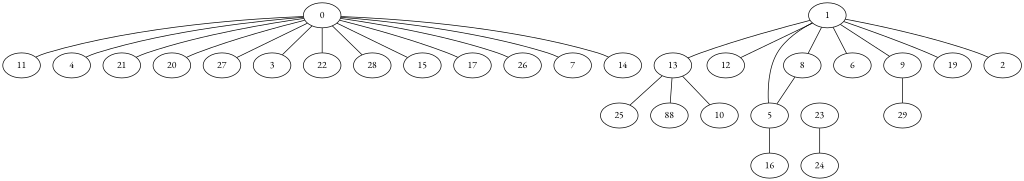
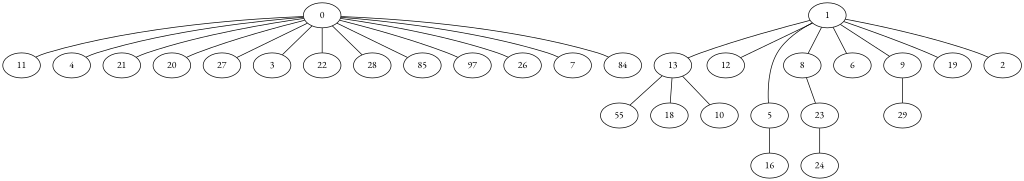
(422, 65) -> (422, 65)
(472, 65) -> (472, 65)
(623, 65) -> (623, 65)
(786, 90) -> (811, 90)
(619, 116) -> (619, 116)
(669, 116) -> (669, 116)
